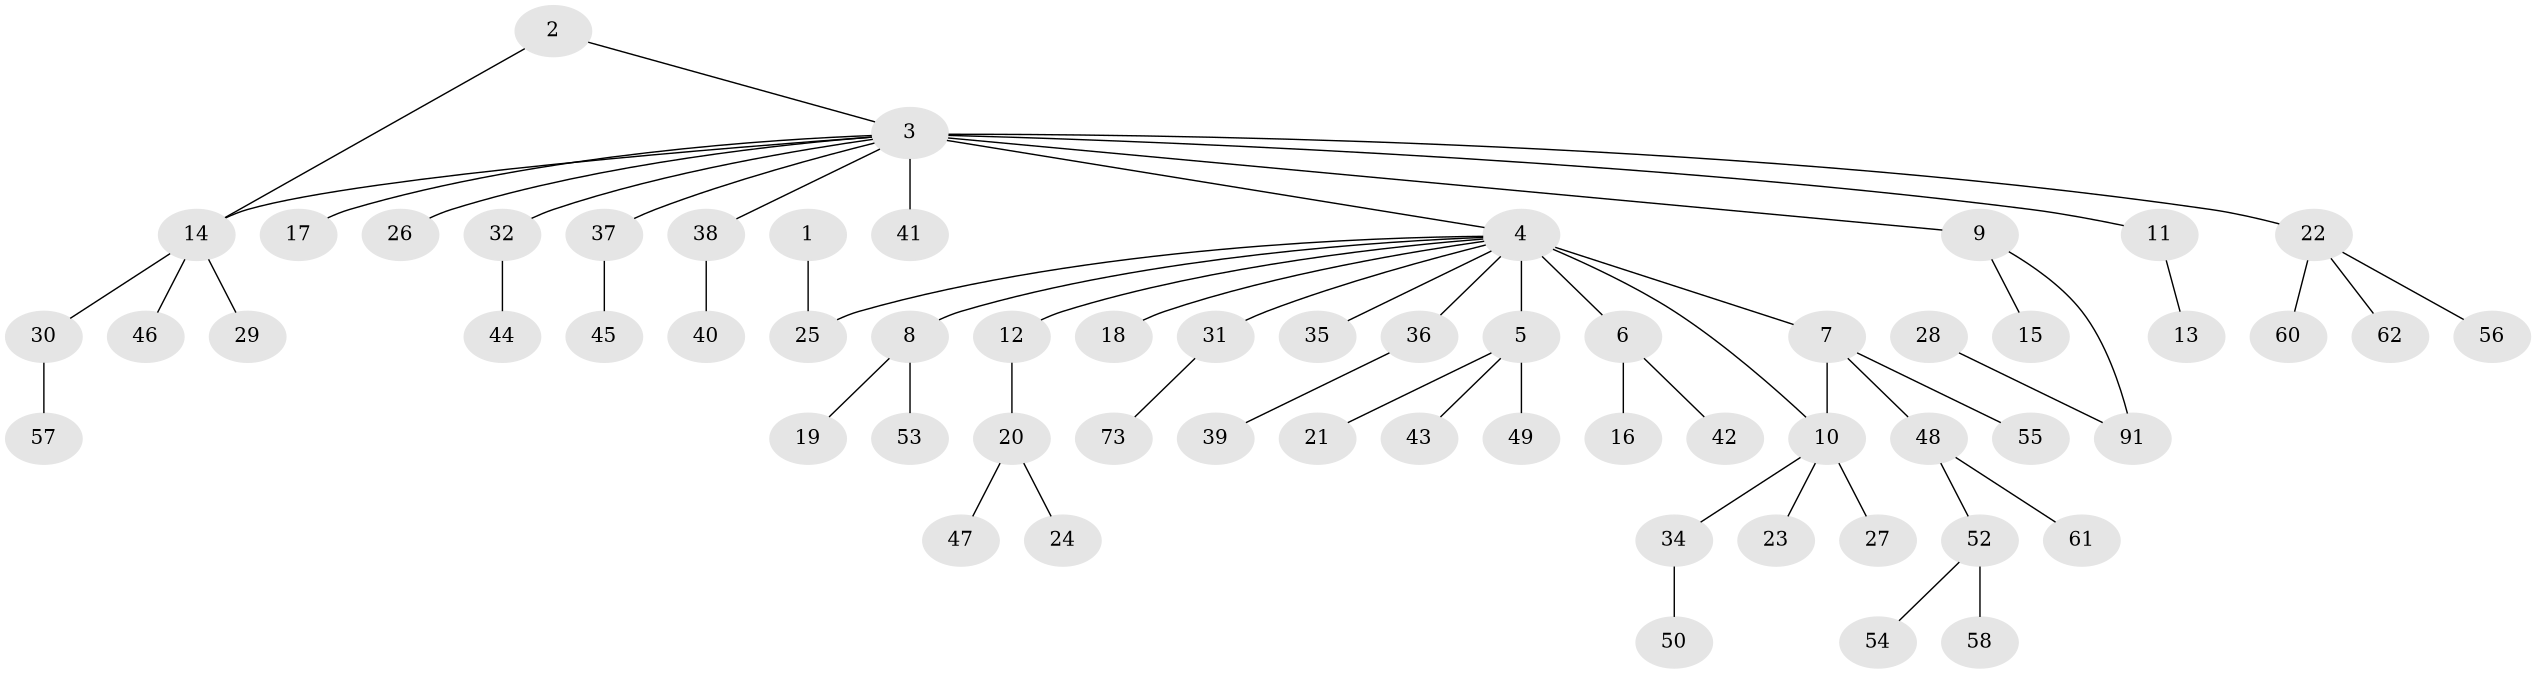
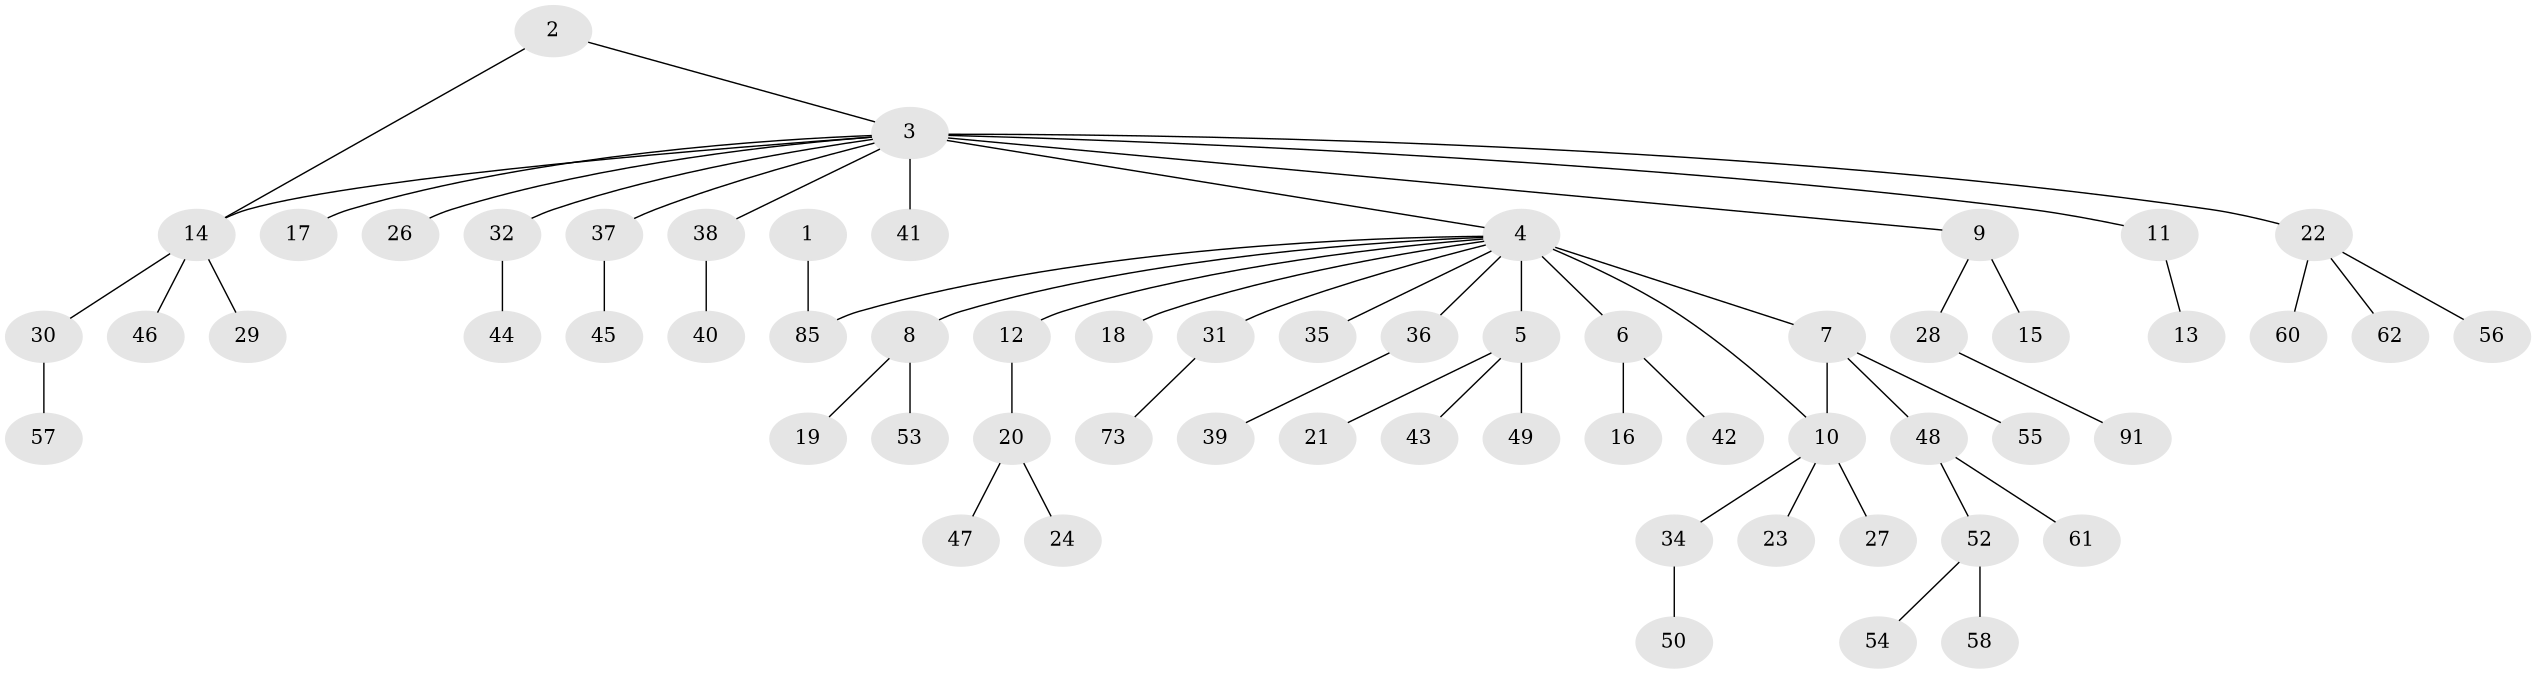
(2087, 319) -> (1954, 286)
(808, 337) -> (808, 337)
